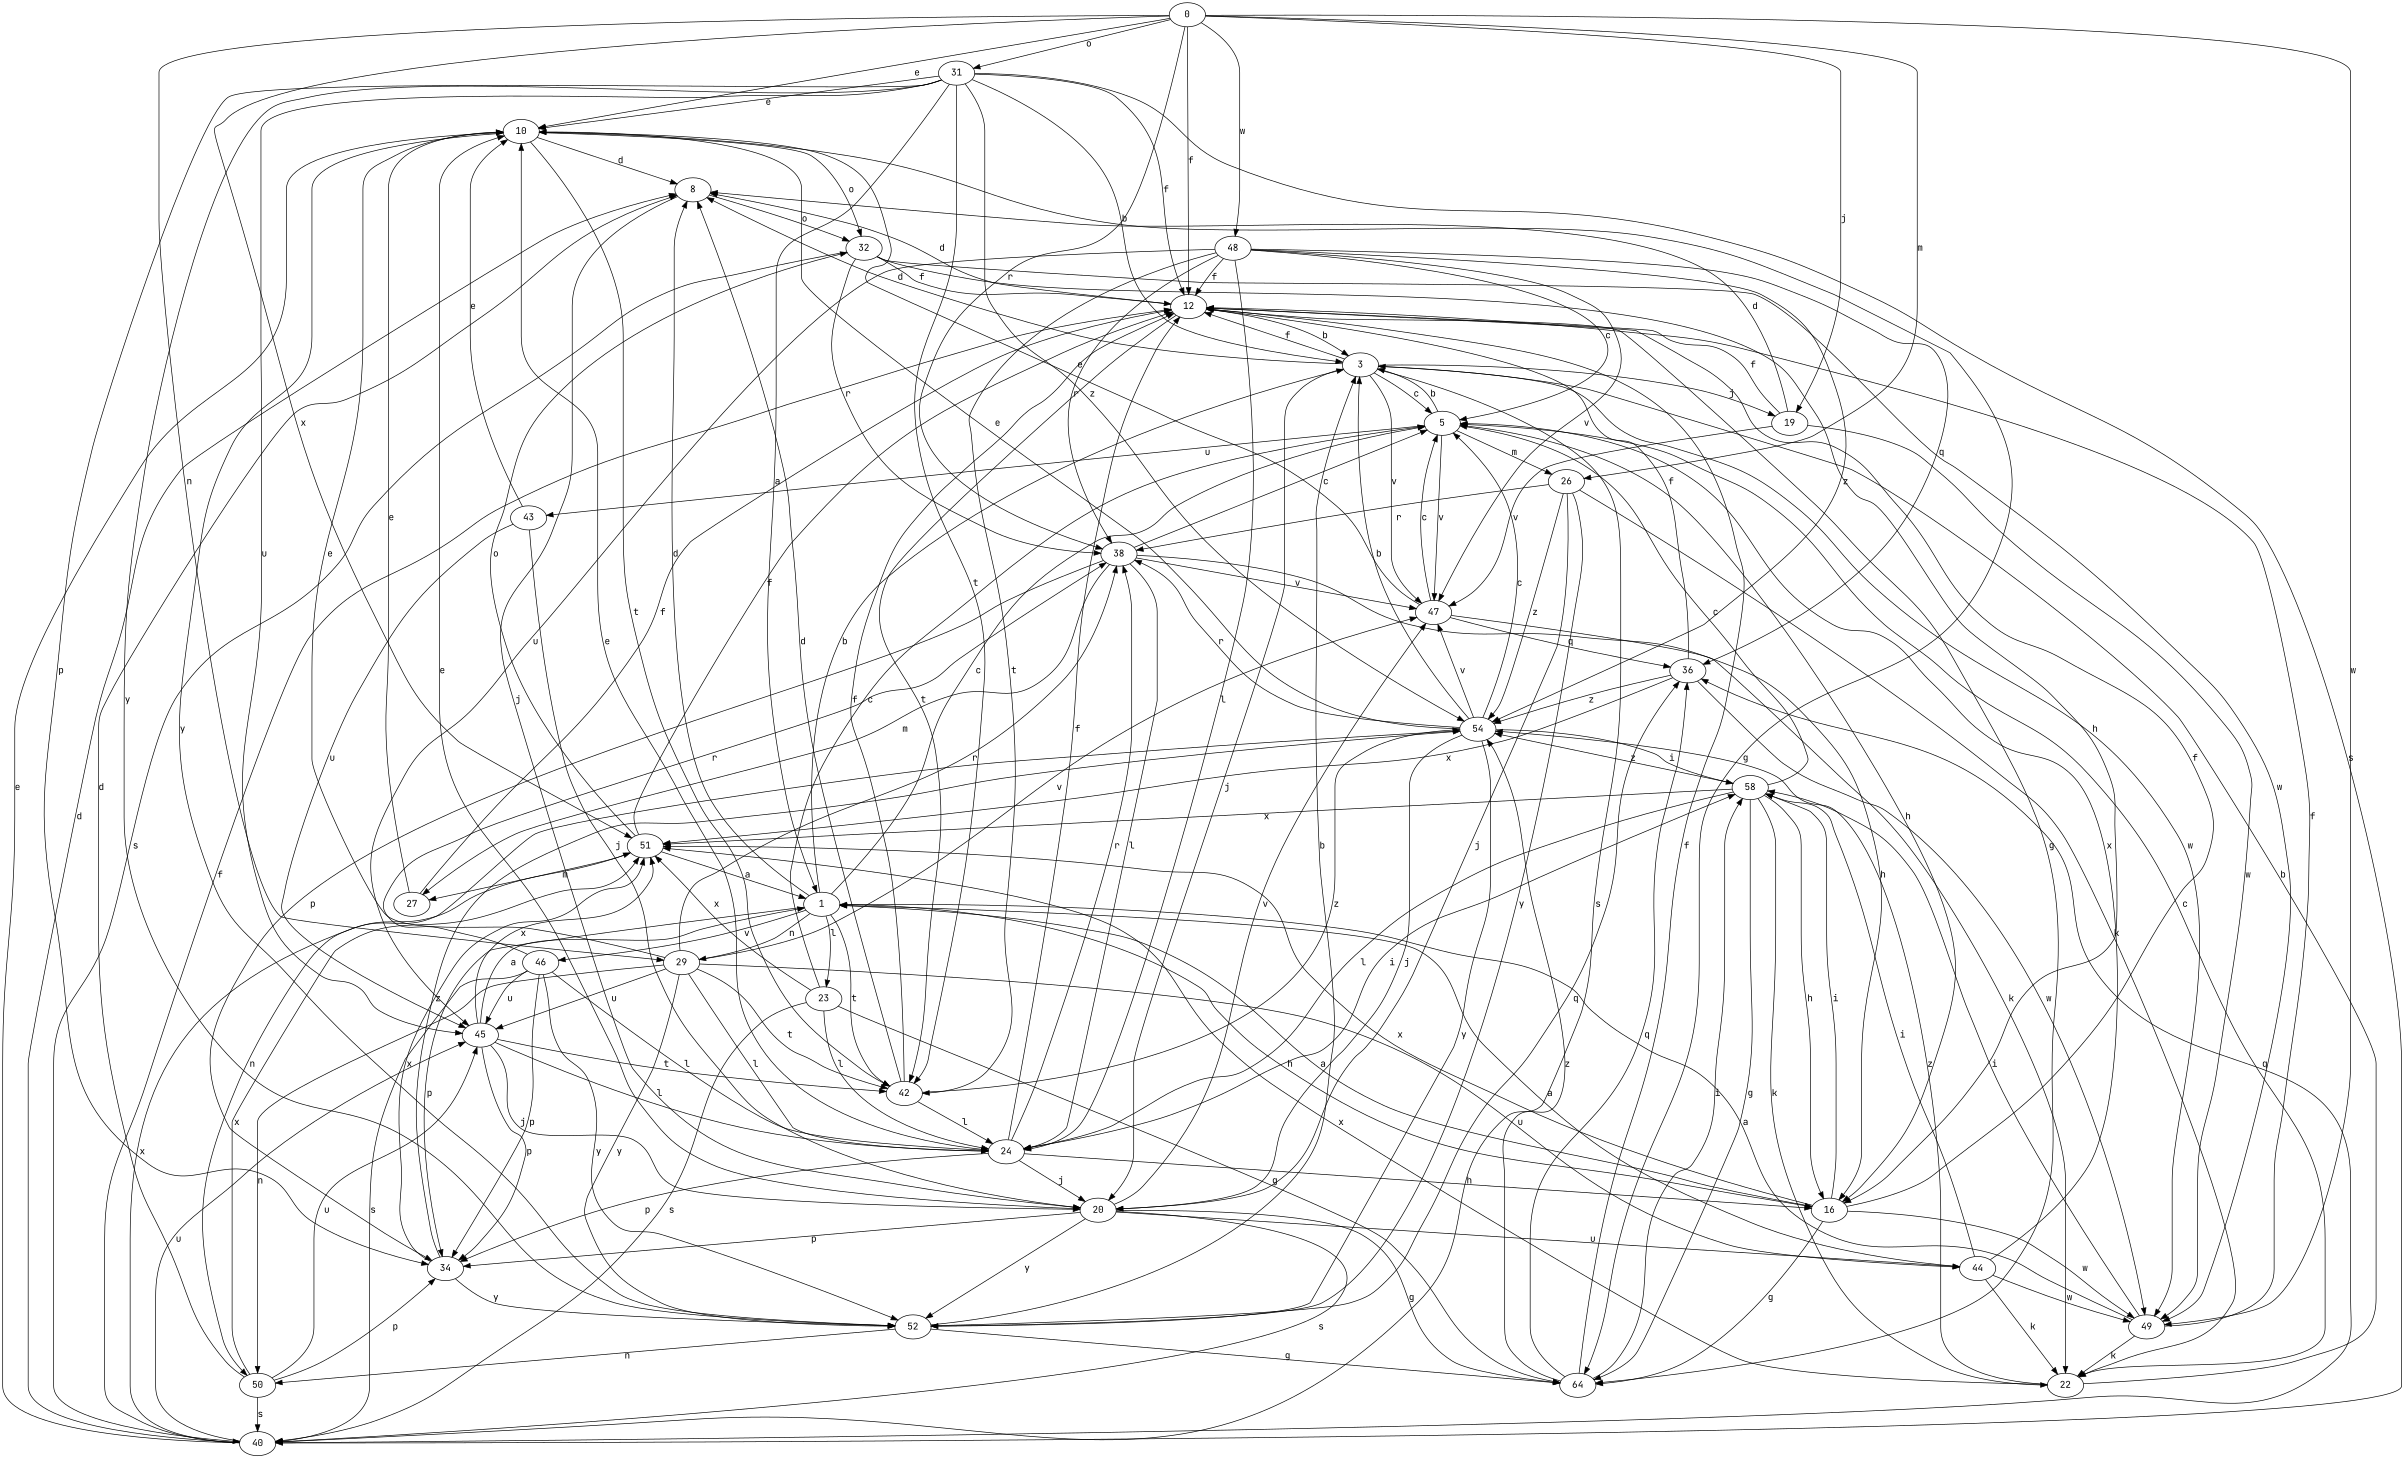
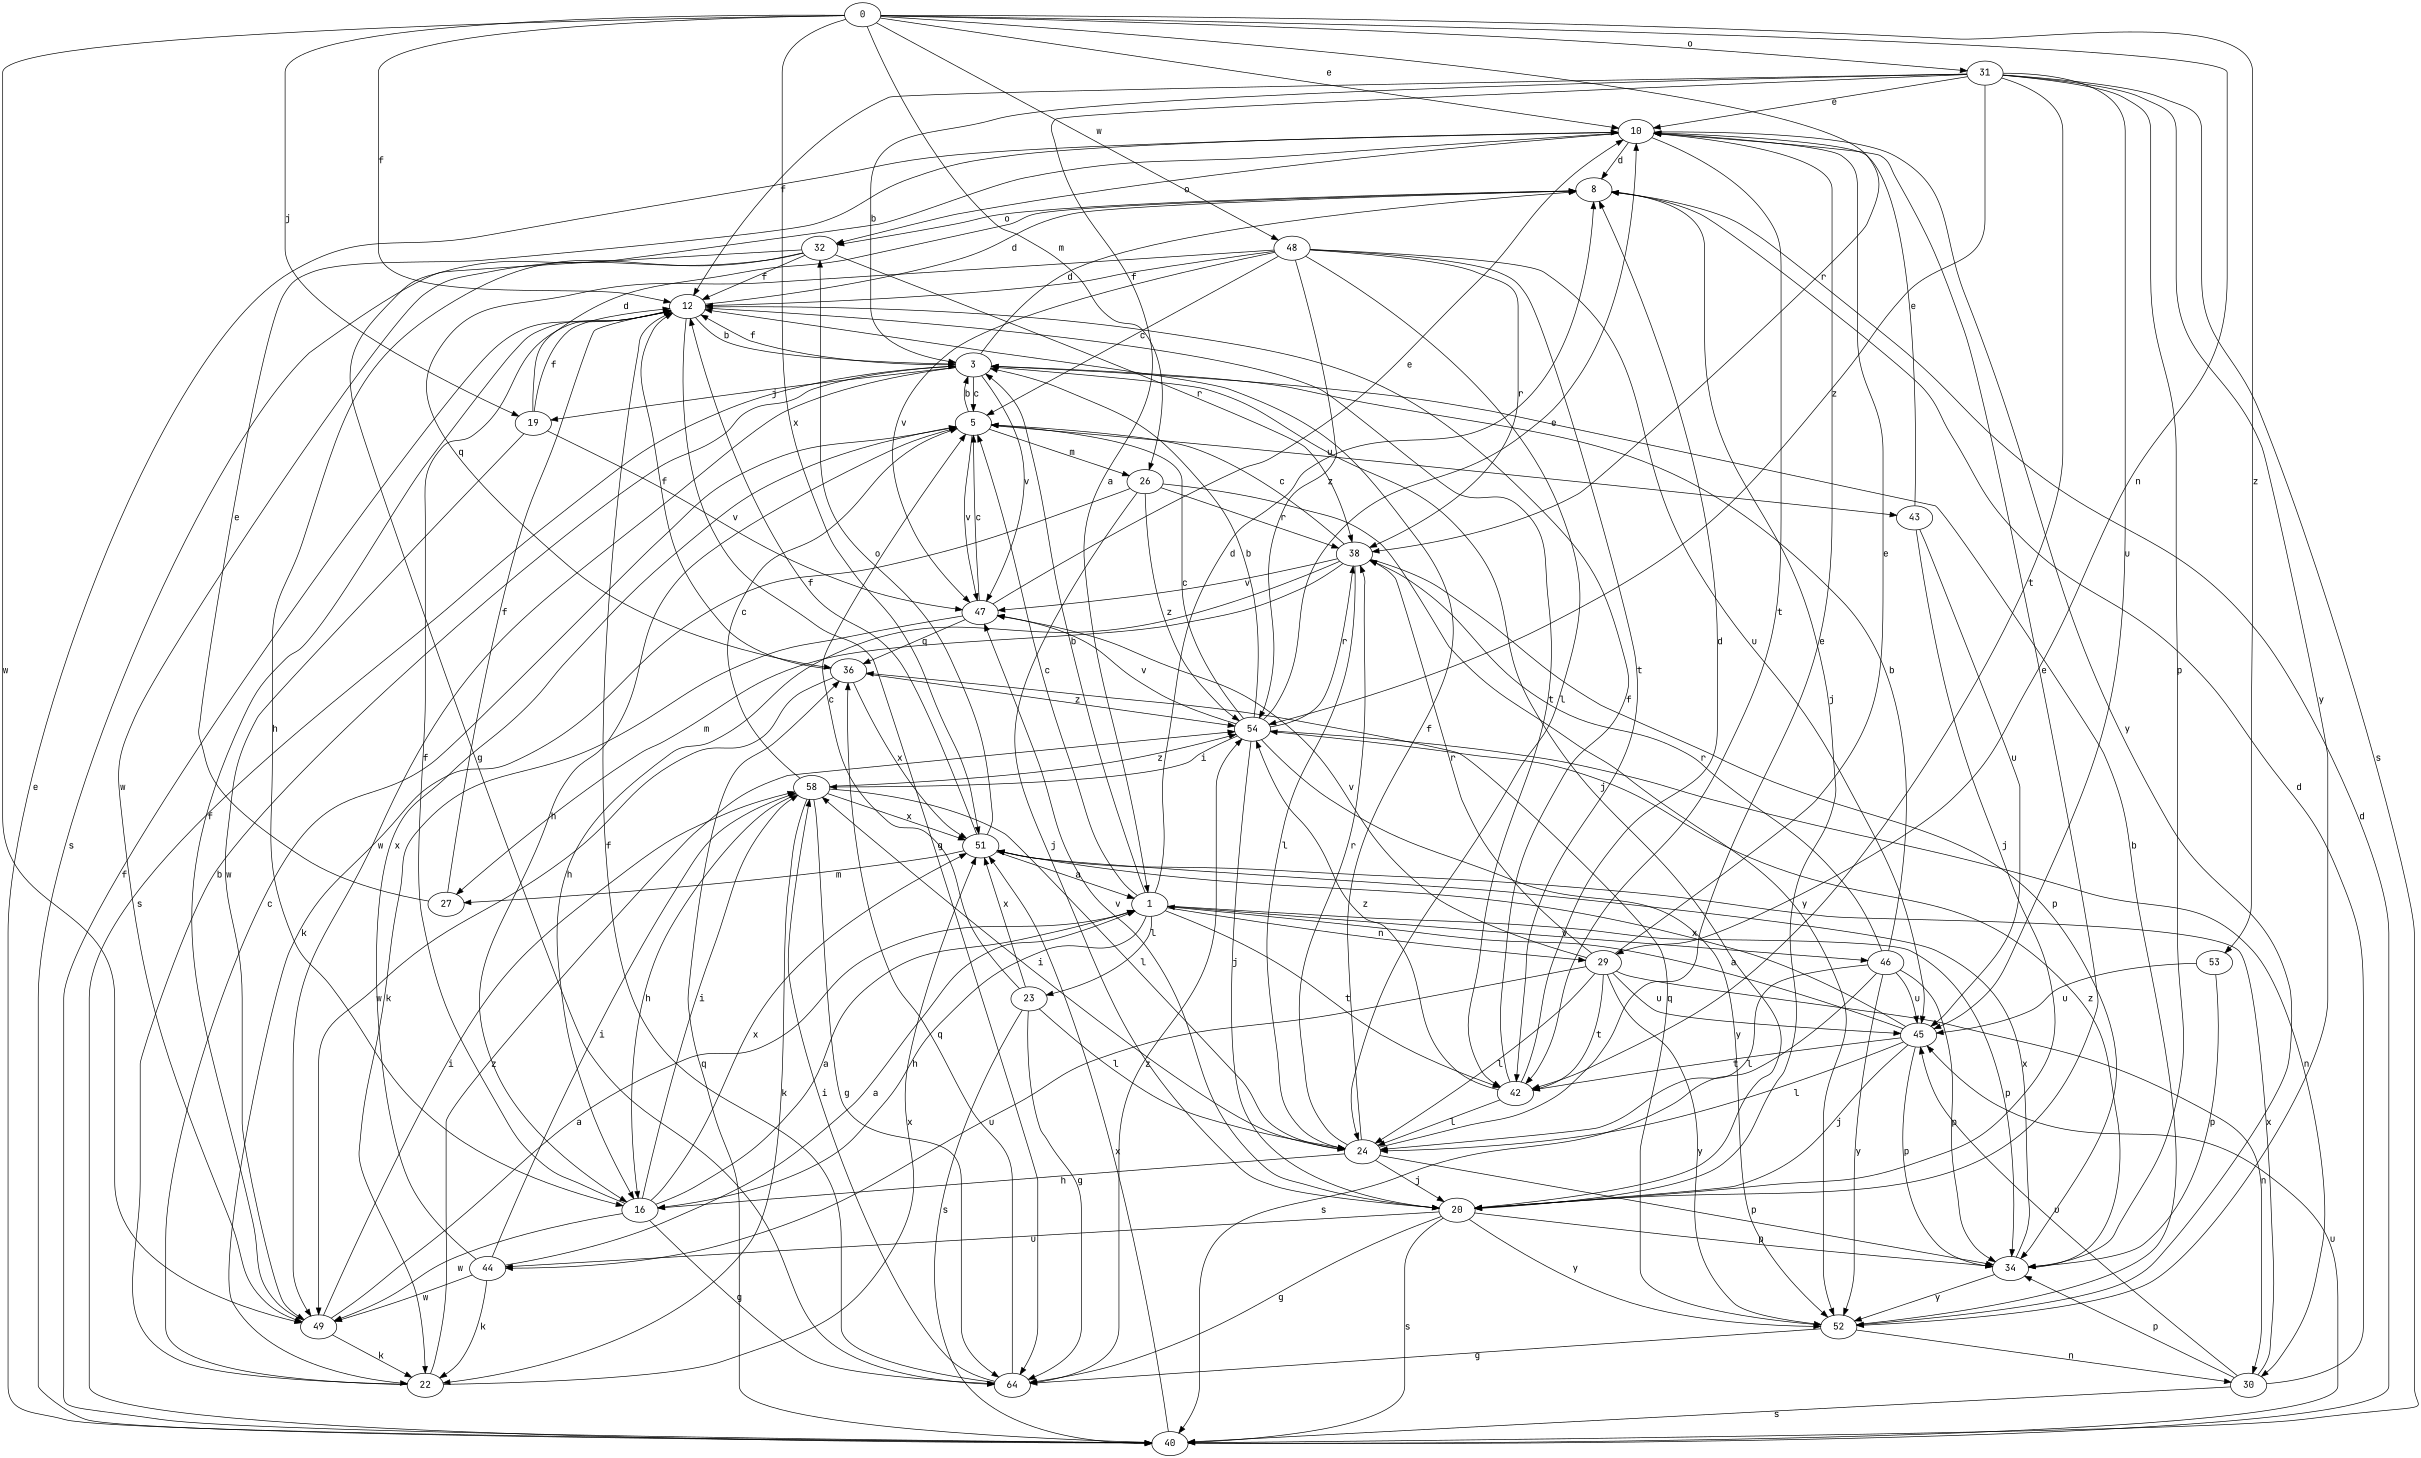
none -> (1593, 445)
none -> (2214, 963)
(258, 1385) -> (2249, 1385)
